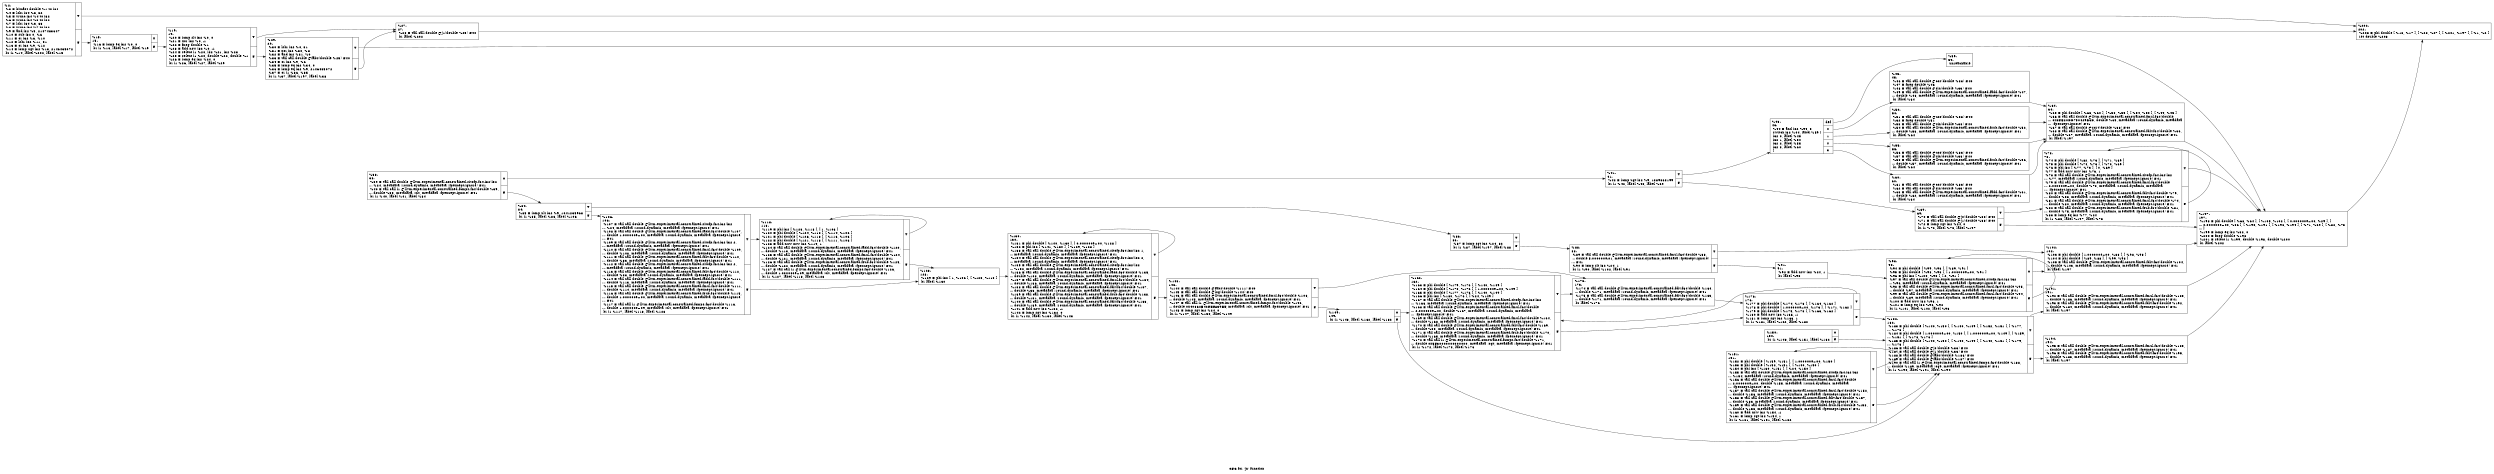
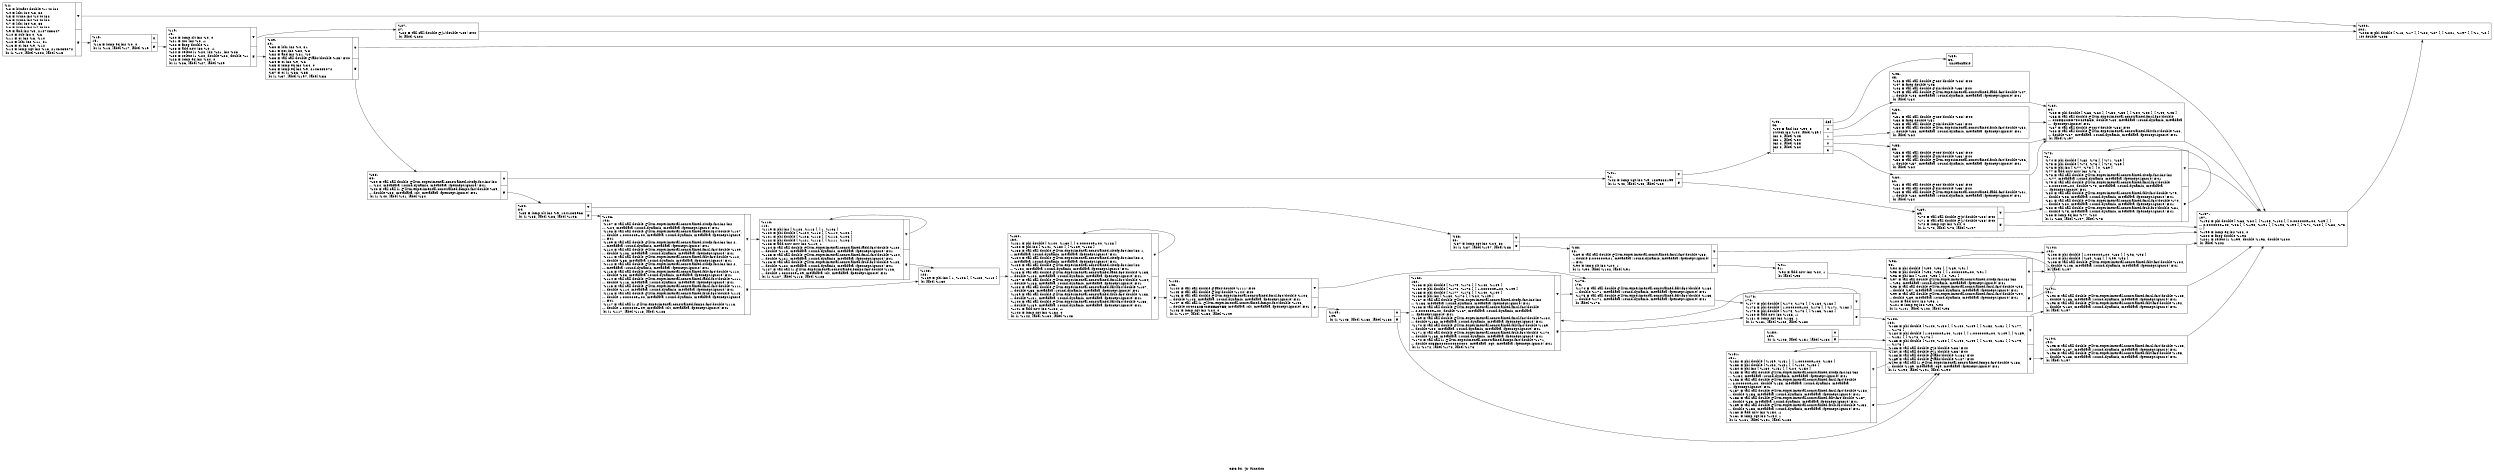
(367, 44) -> (375, 131)
none -> (1857, 238)
